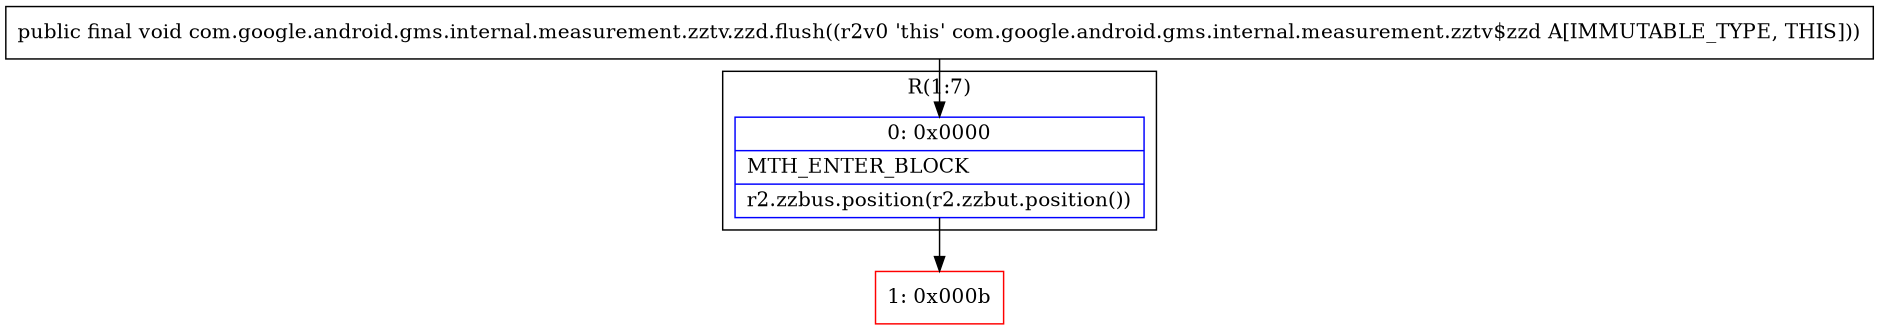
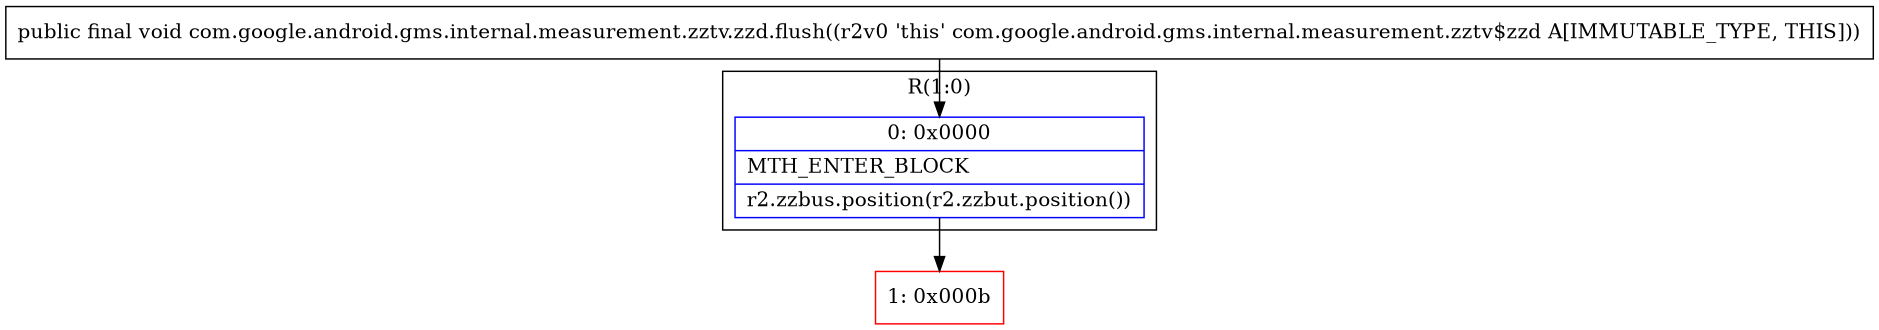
(940, 88) -> (940, 88)
